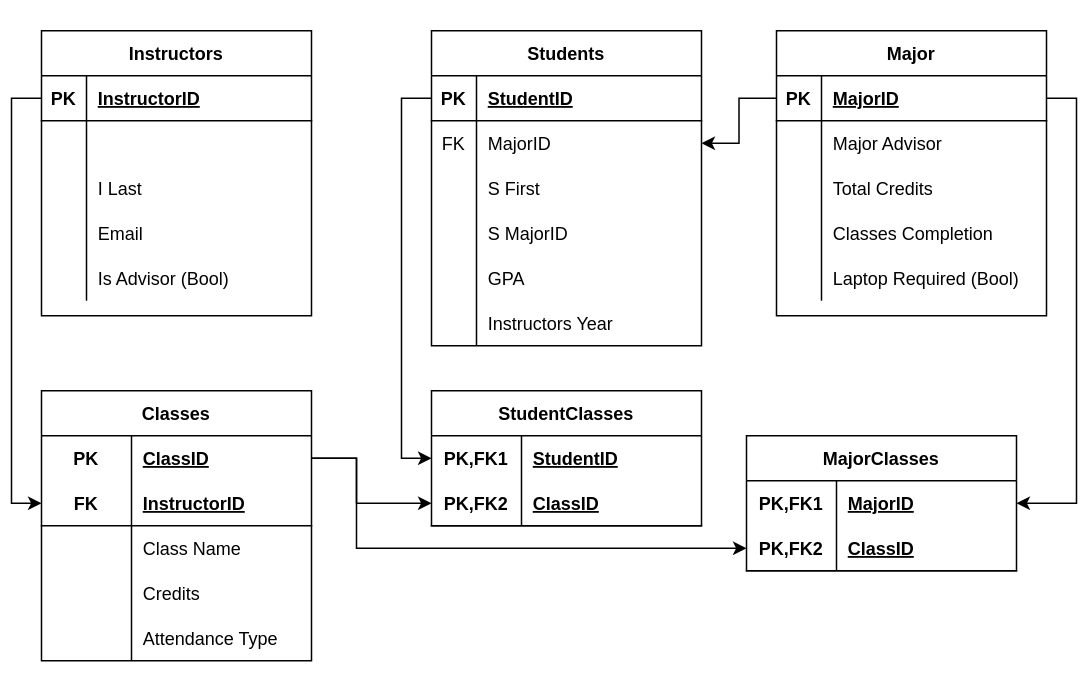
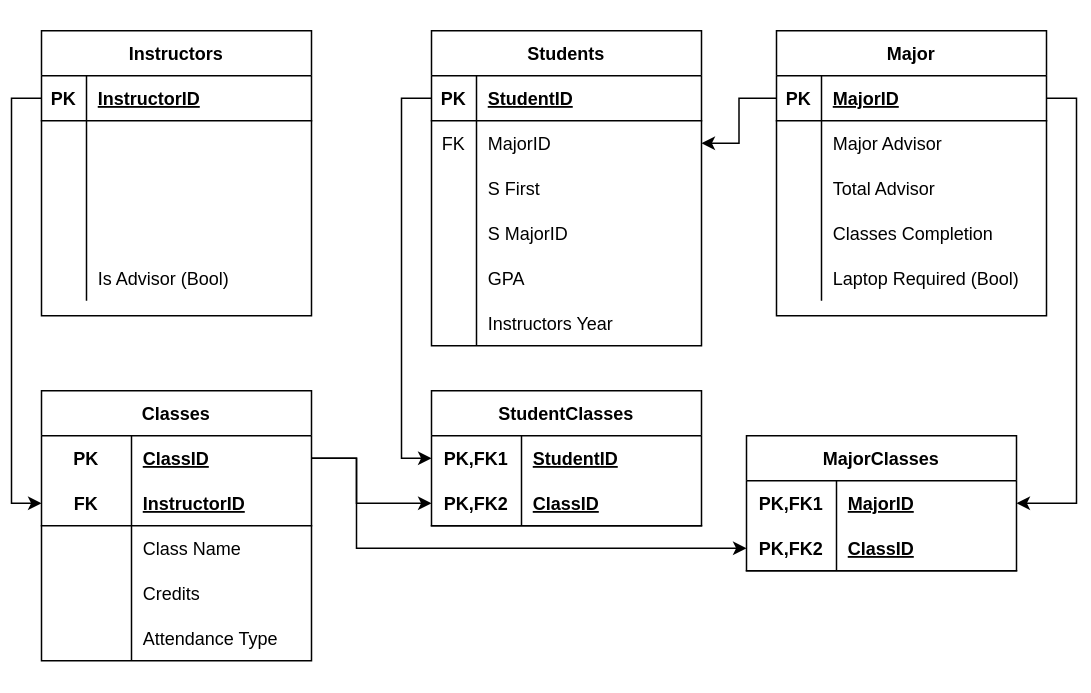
(199, 188) -> none
(891, 189) -> (891, 189)
(199, 233) -> none
